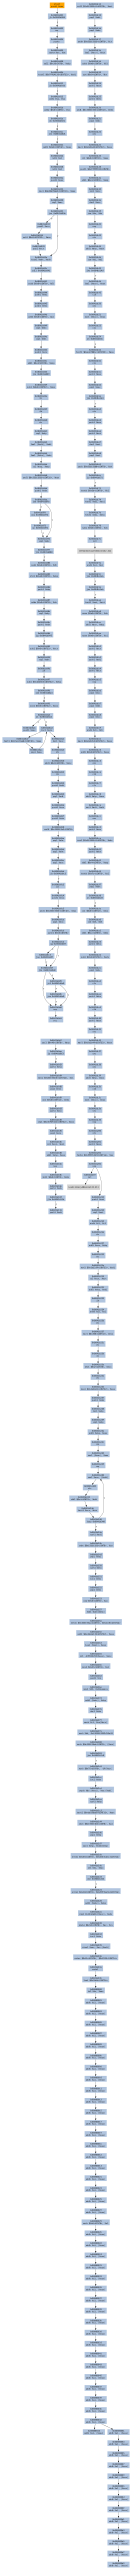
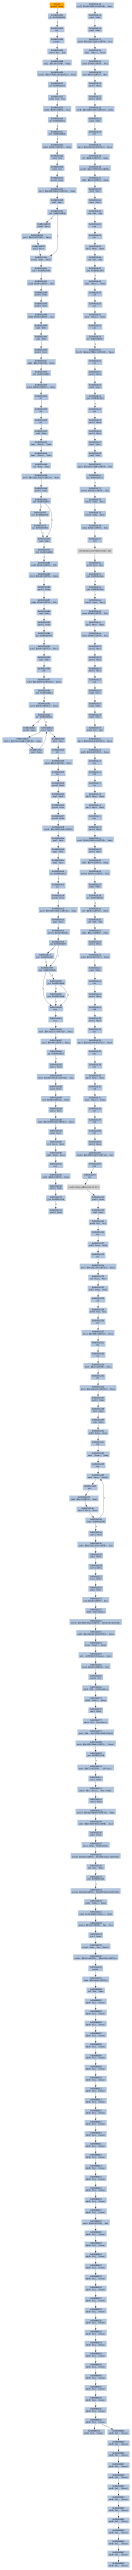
none -> (56, 1031)
(101, 1181) -> (90, 1192)
